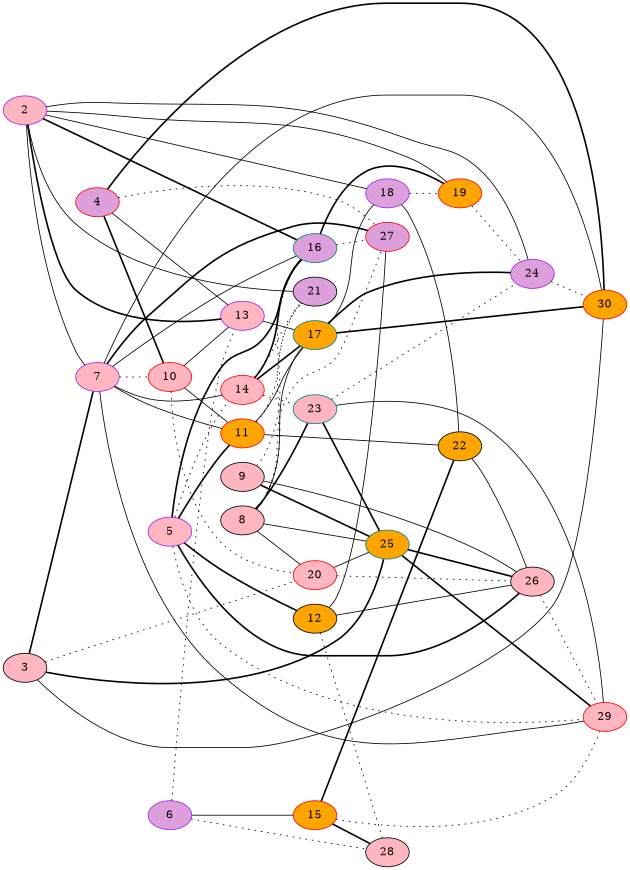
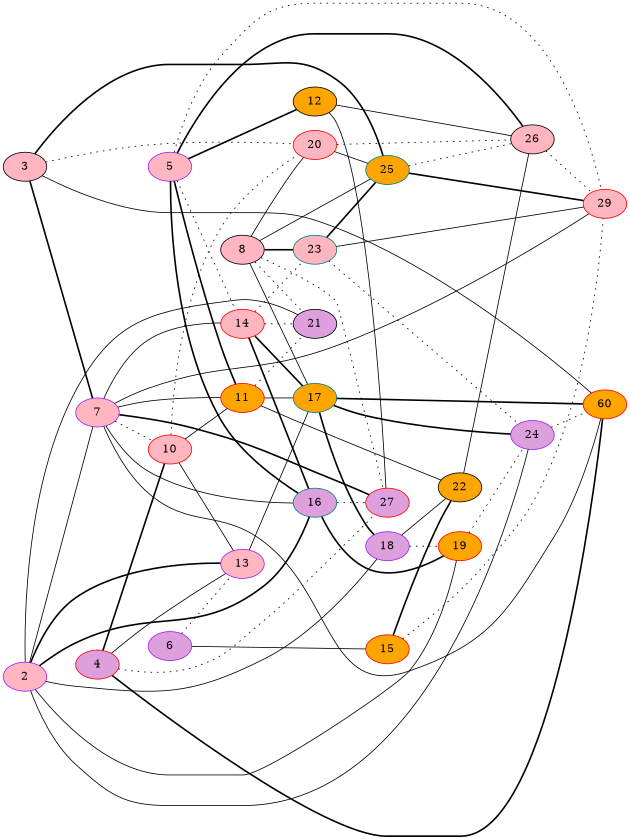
(351, 264) -> (341, 476)
(605, 304) -> (605, 404)
(242, 477) -> none
(460, 563) -> (460, 155)
(387, 852) -> none
